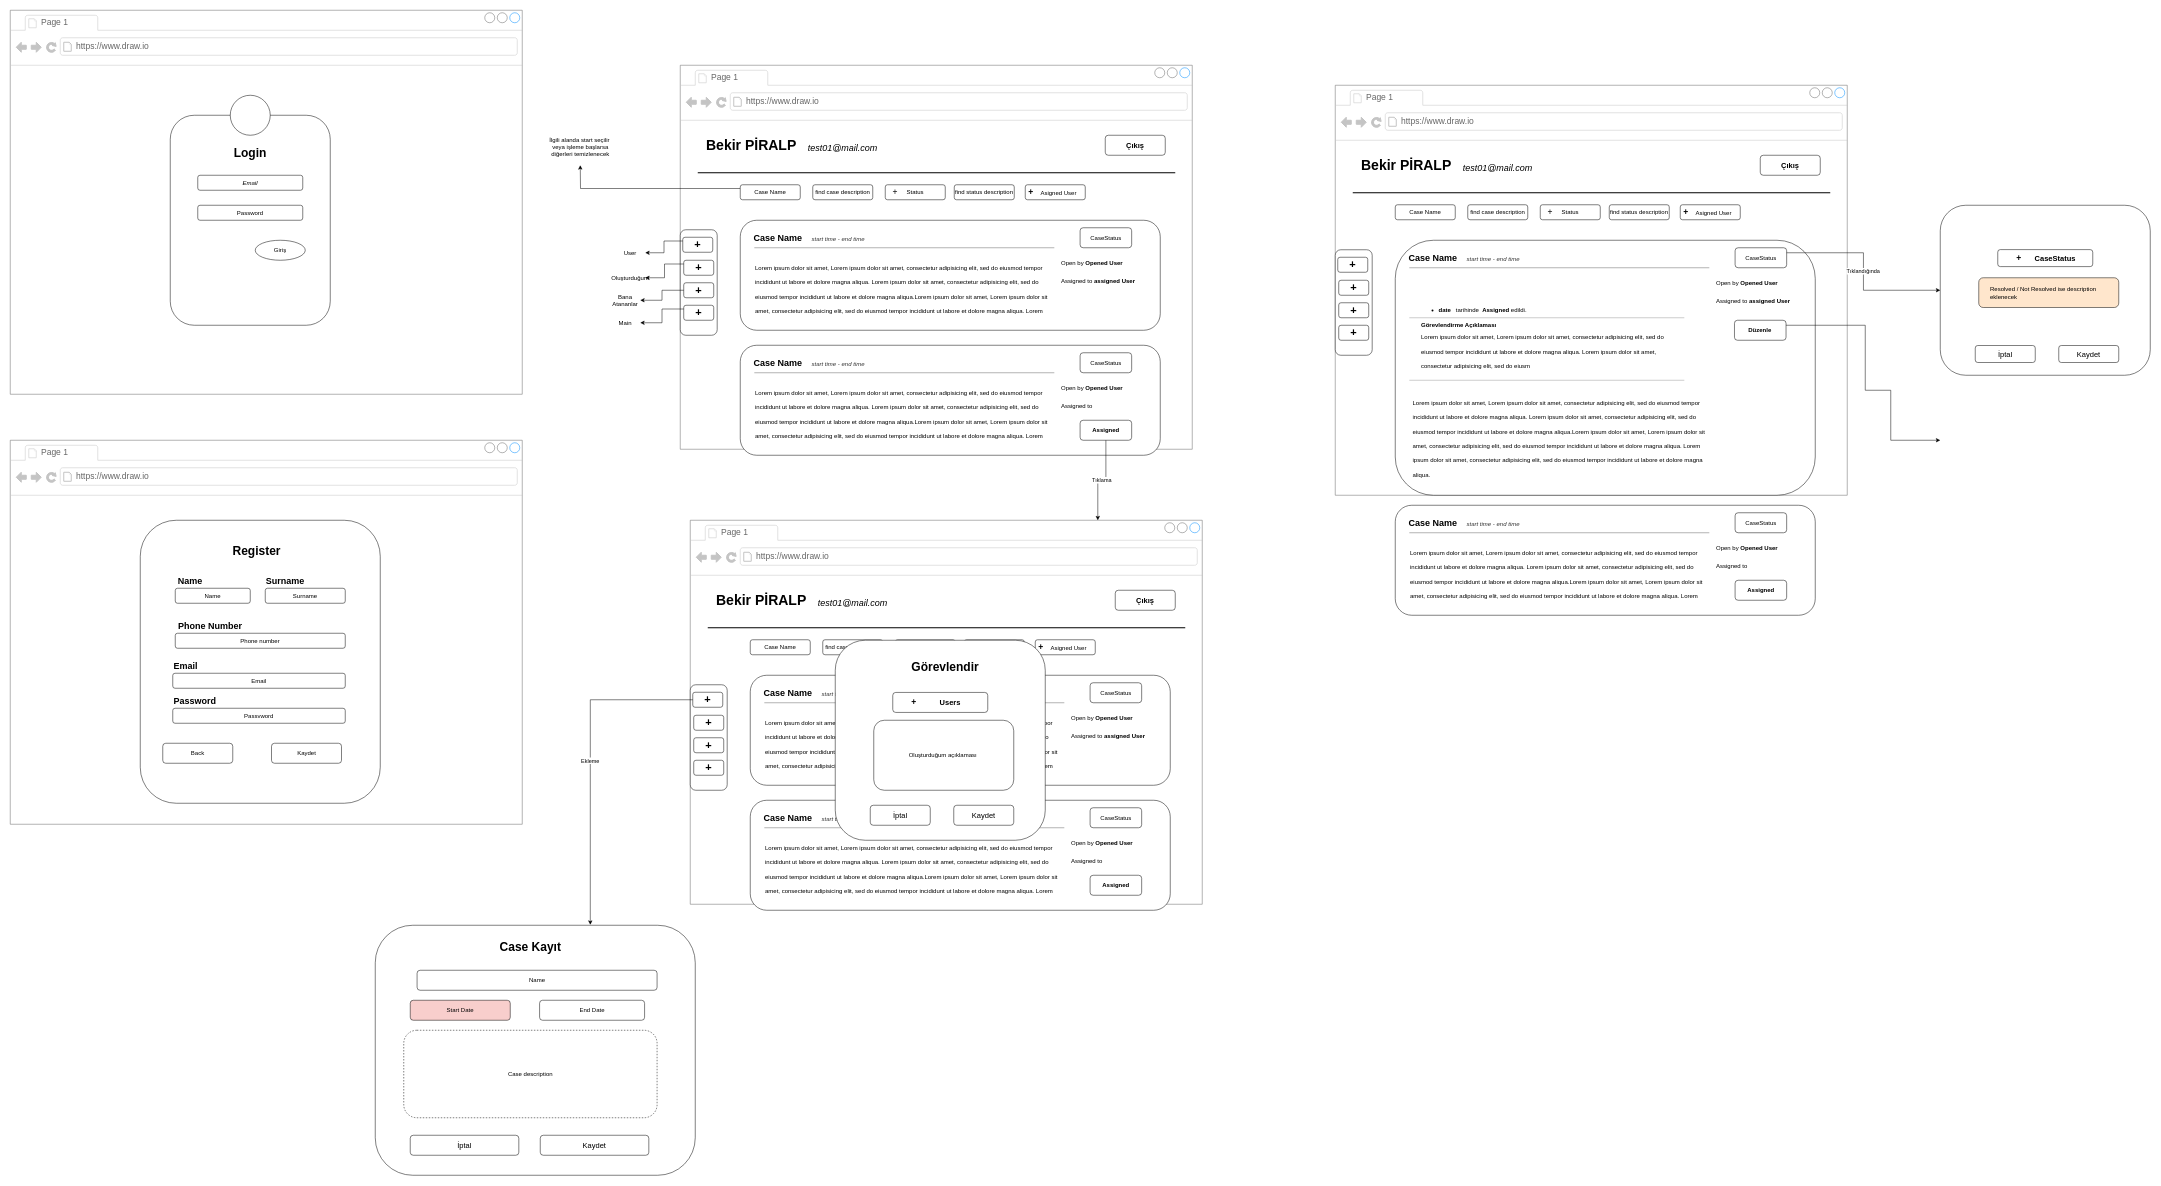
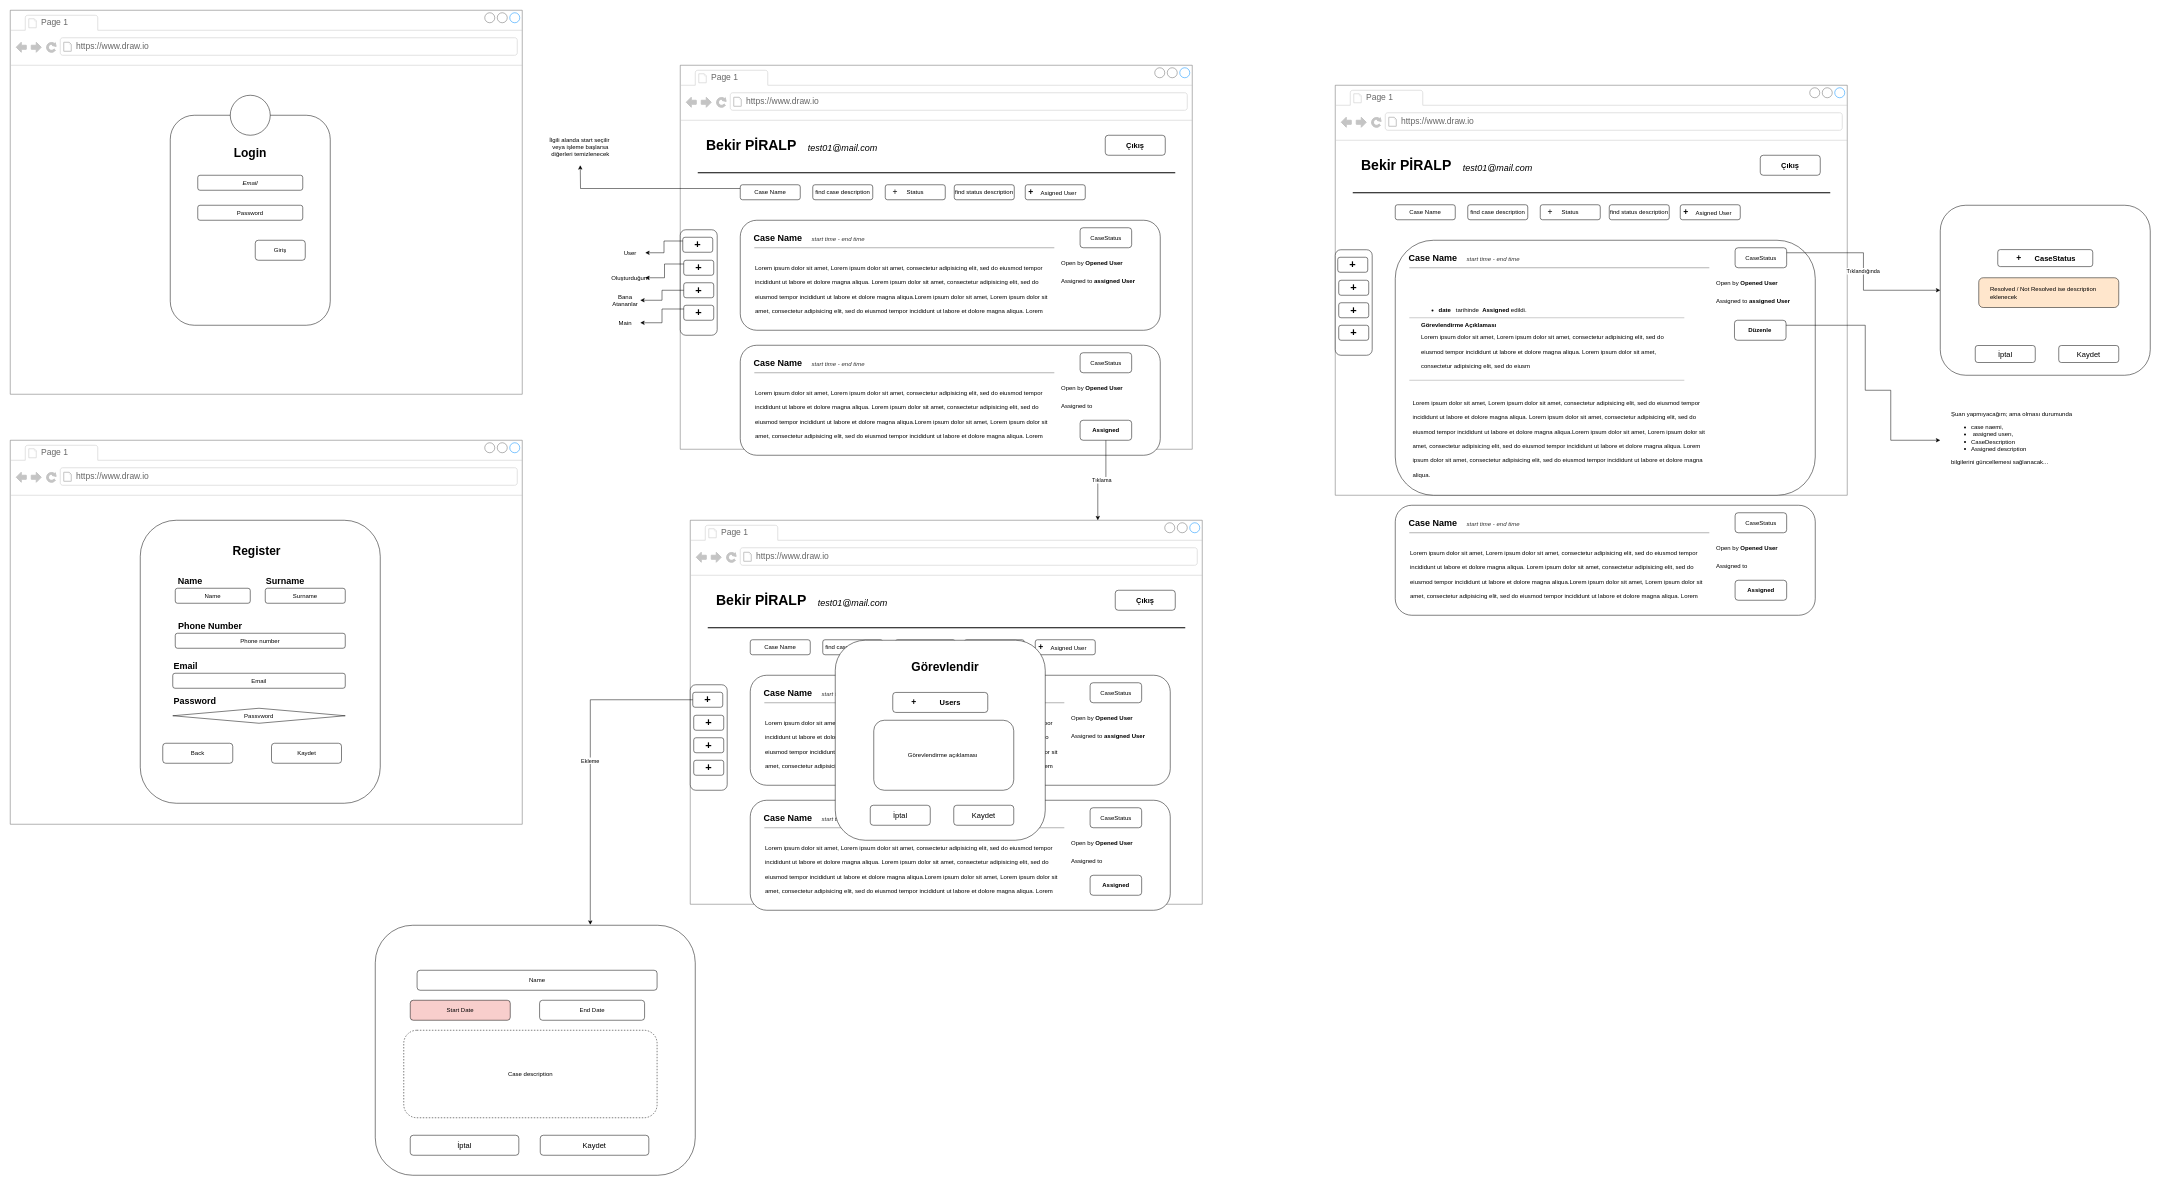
(280, 250) -> (280, 250)
none -> (2018, 438)
(259, 716) -> (259, 716)
(944, 755) -> (944, 755)
(530, 947) -> none
